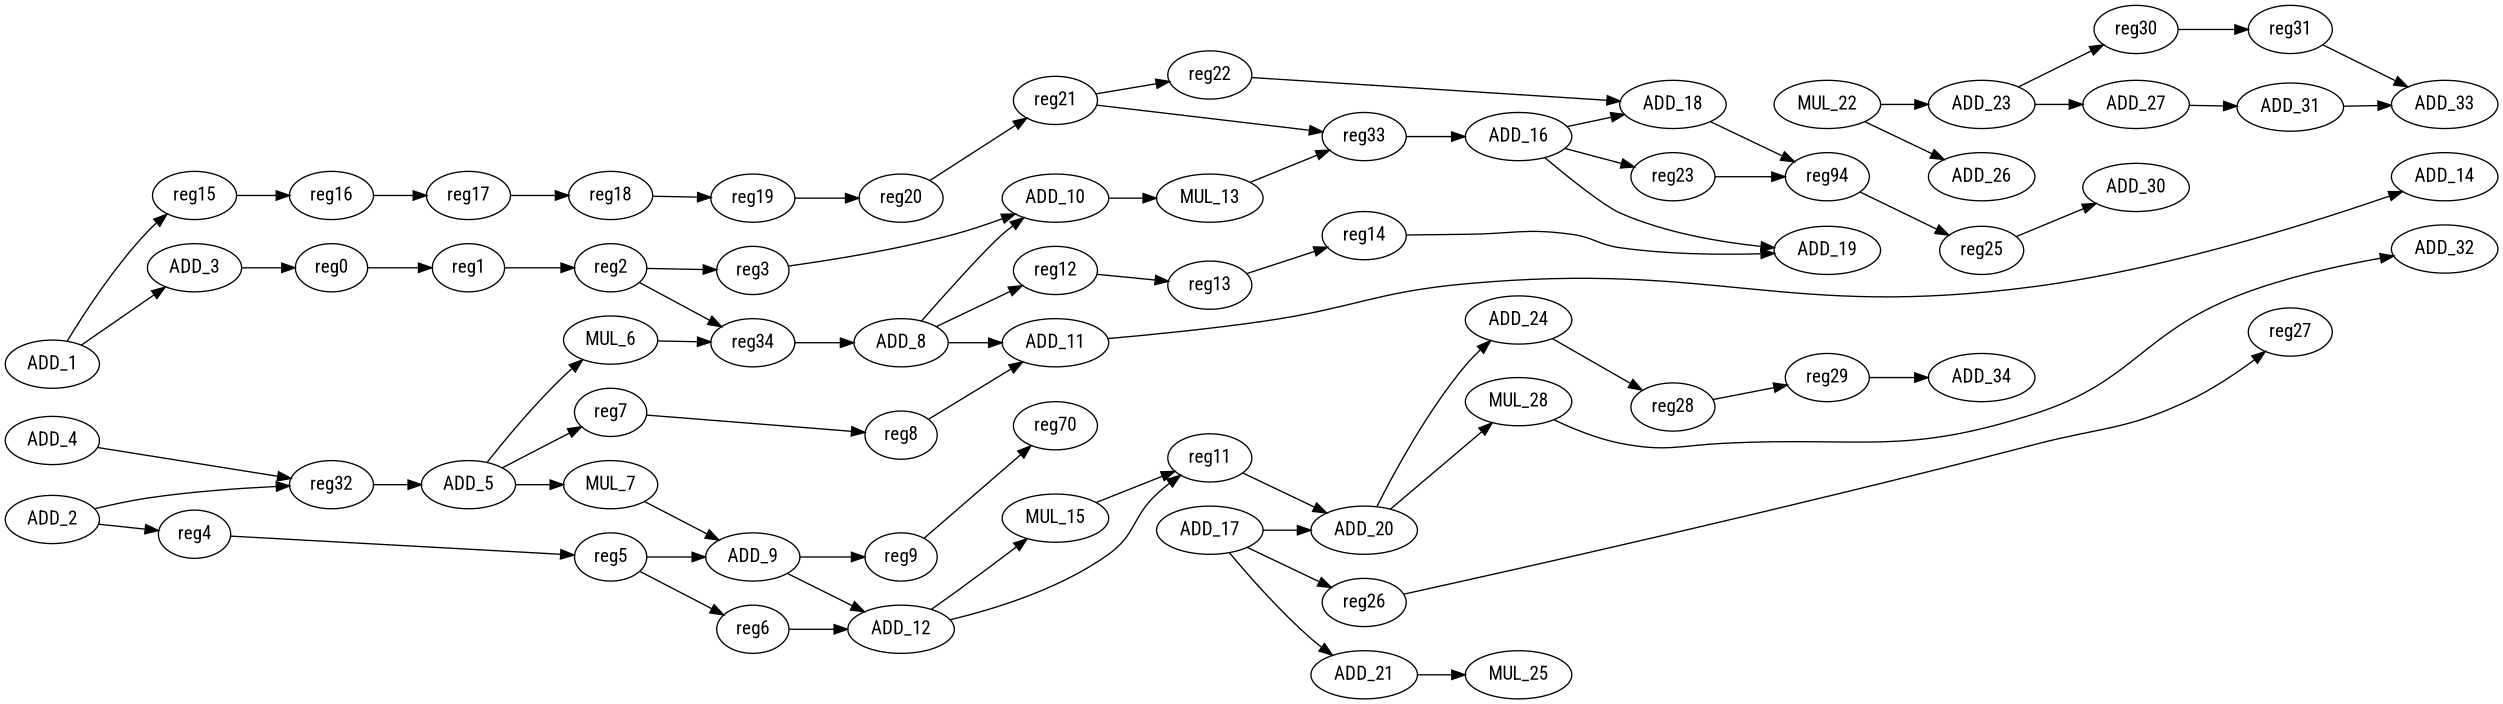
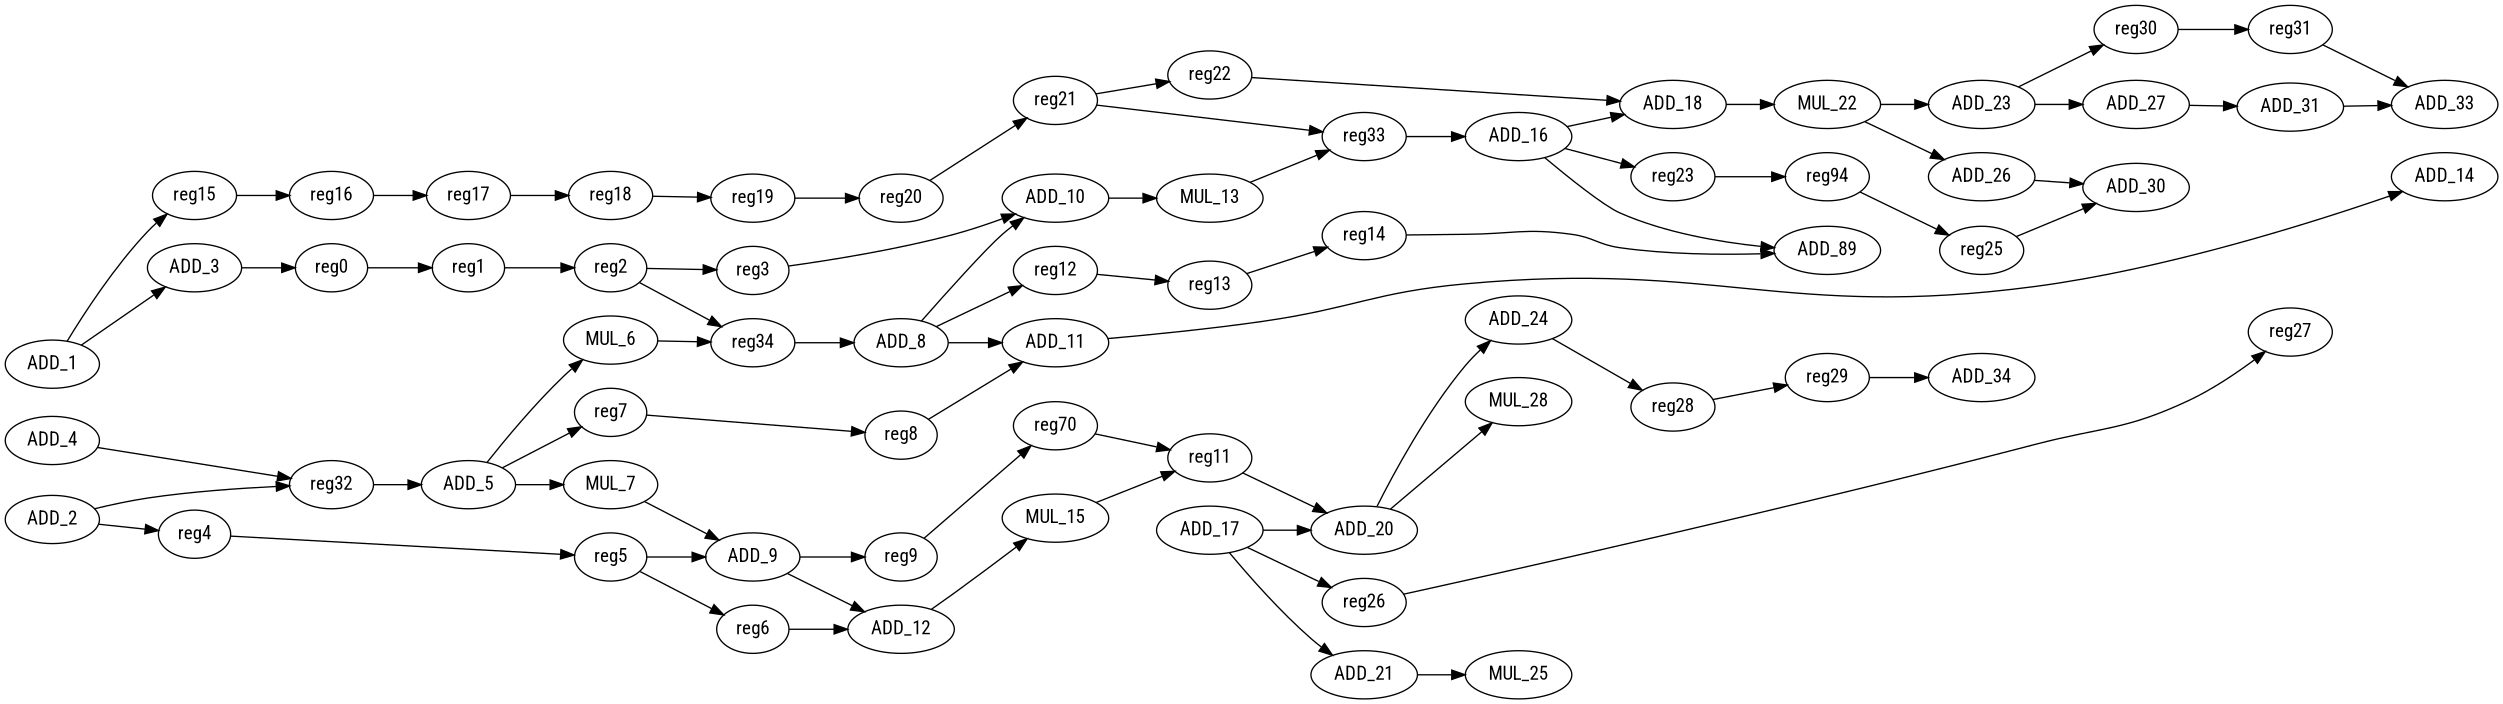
(1746, 139) -> (1743, 104)
none -> (2052, 182)
(2445, 249) -> none
(1827, 250) -> (1827, 250)
(1075, 575) -> (1126, 440)
